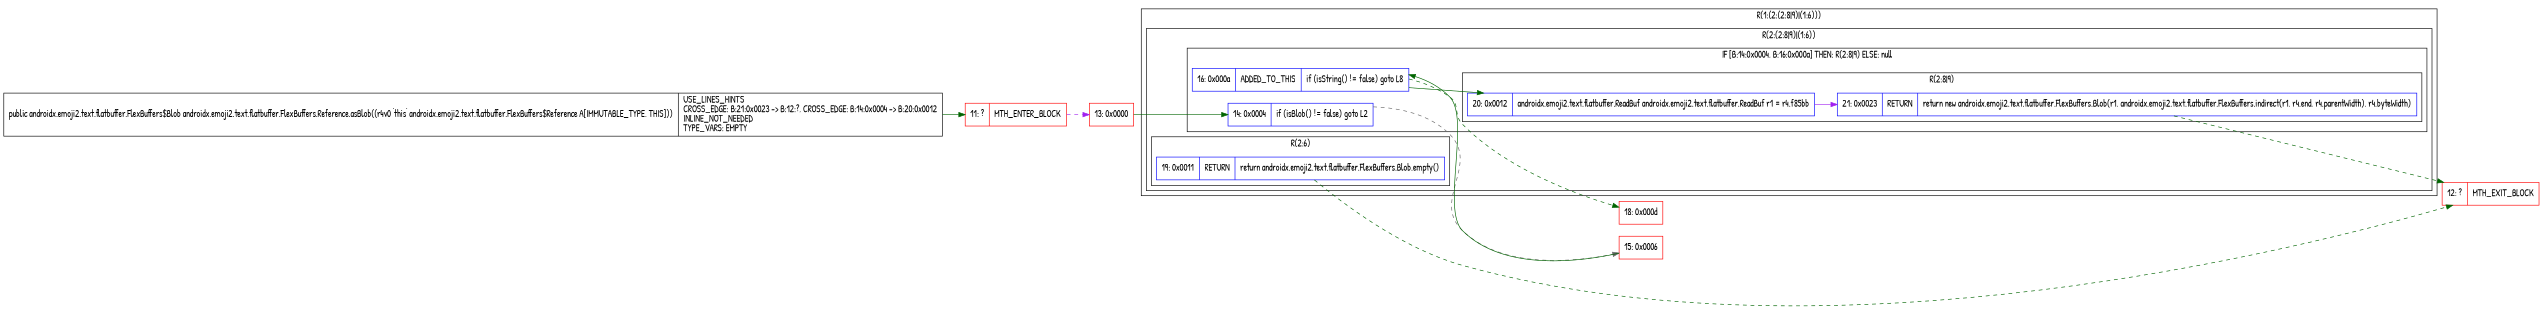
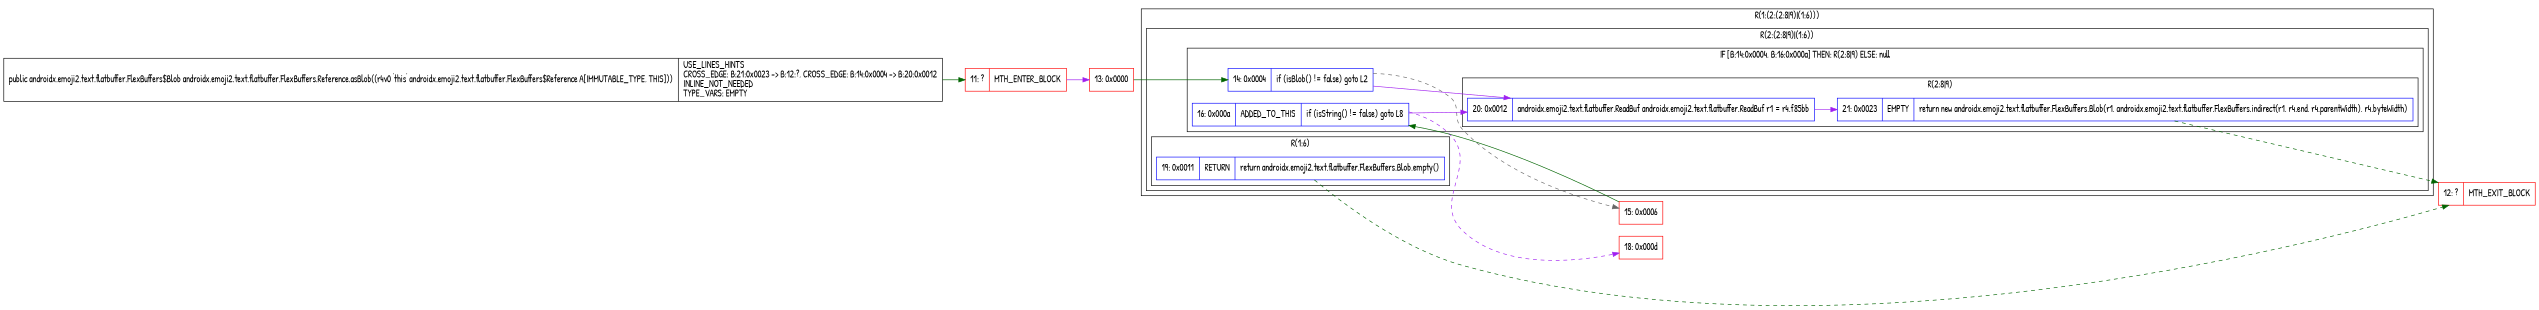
none -> (1432, 91)
(1450, 91) -> (1435, 113)
(1900, 104) -> (1898, 109)
(1075, 115) -> (1075, 80)
(1301, 144) -> (1301, 144)
(1500, 155) -> (1466, 233)
